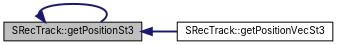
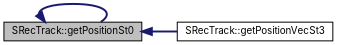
(73, 32) -> (73, 32)
